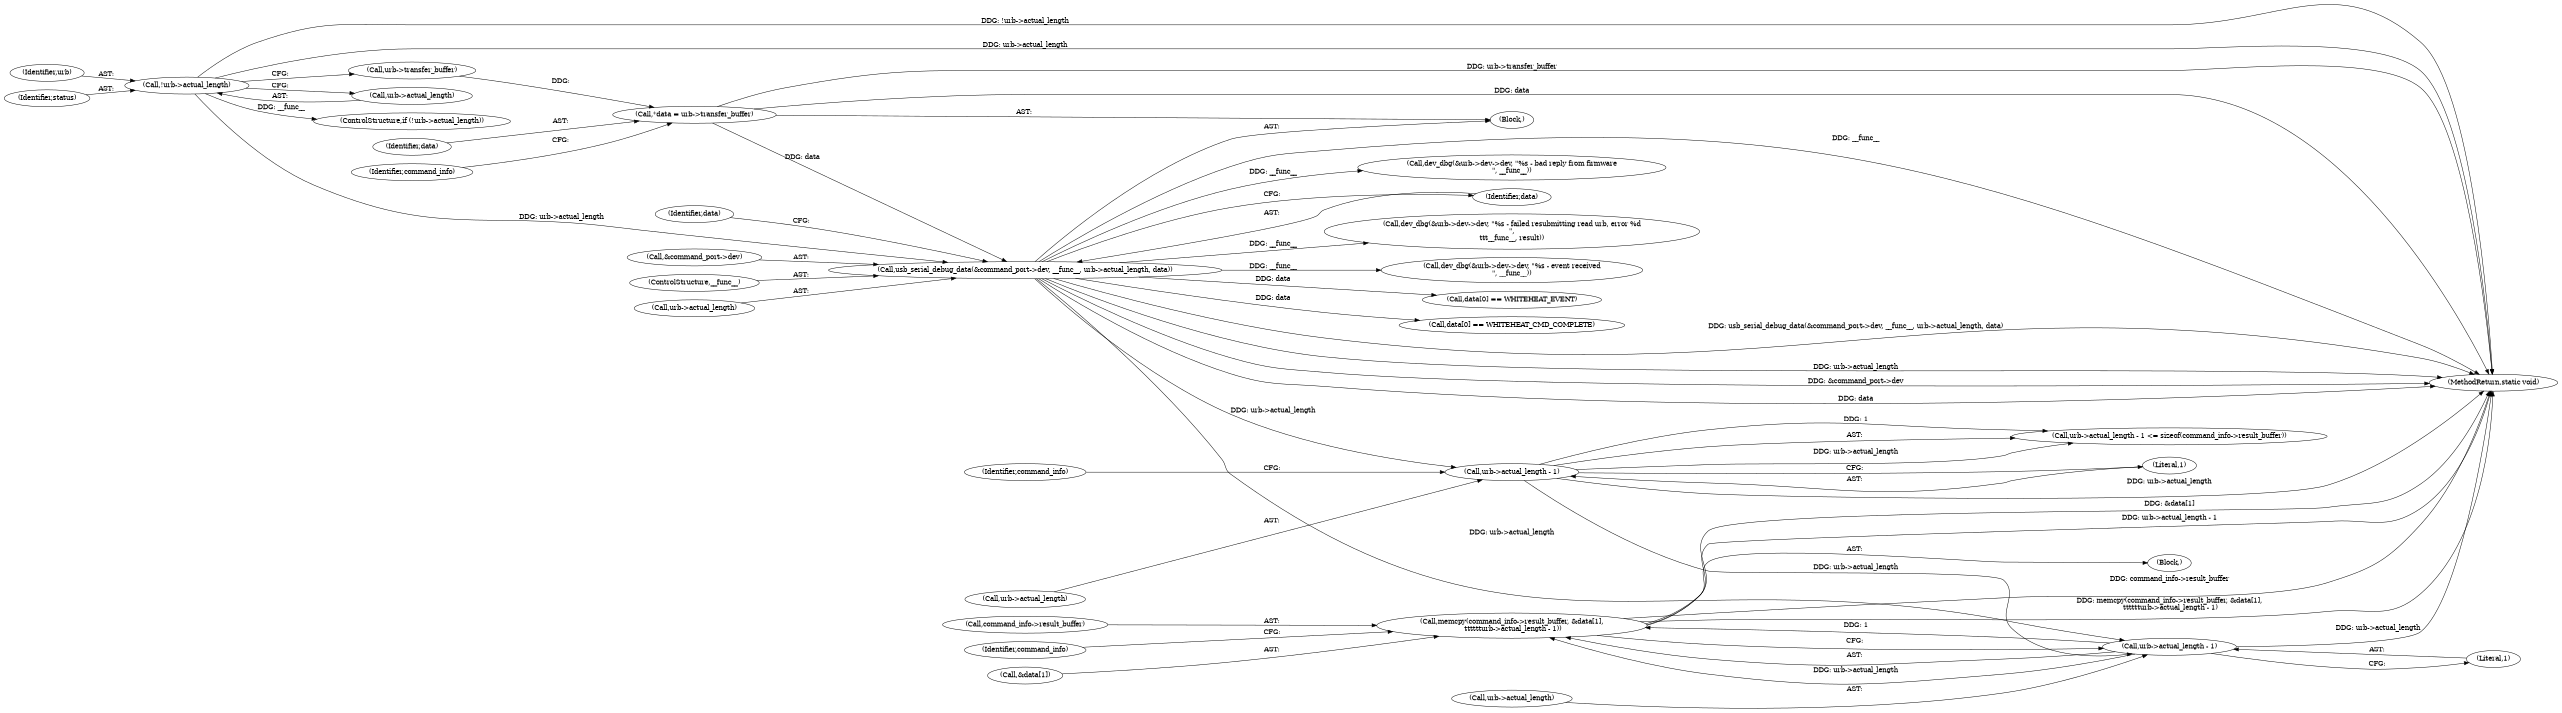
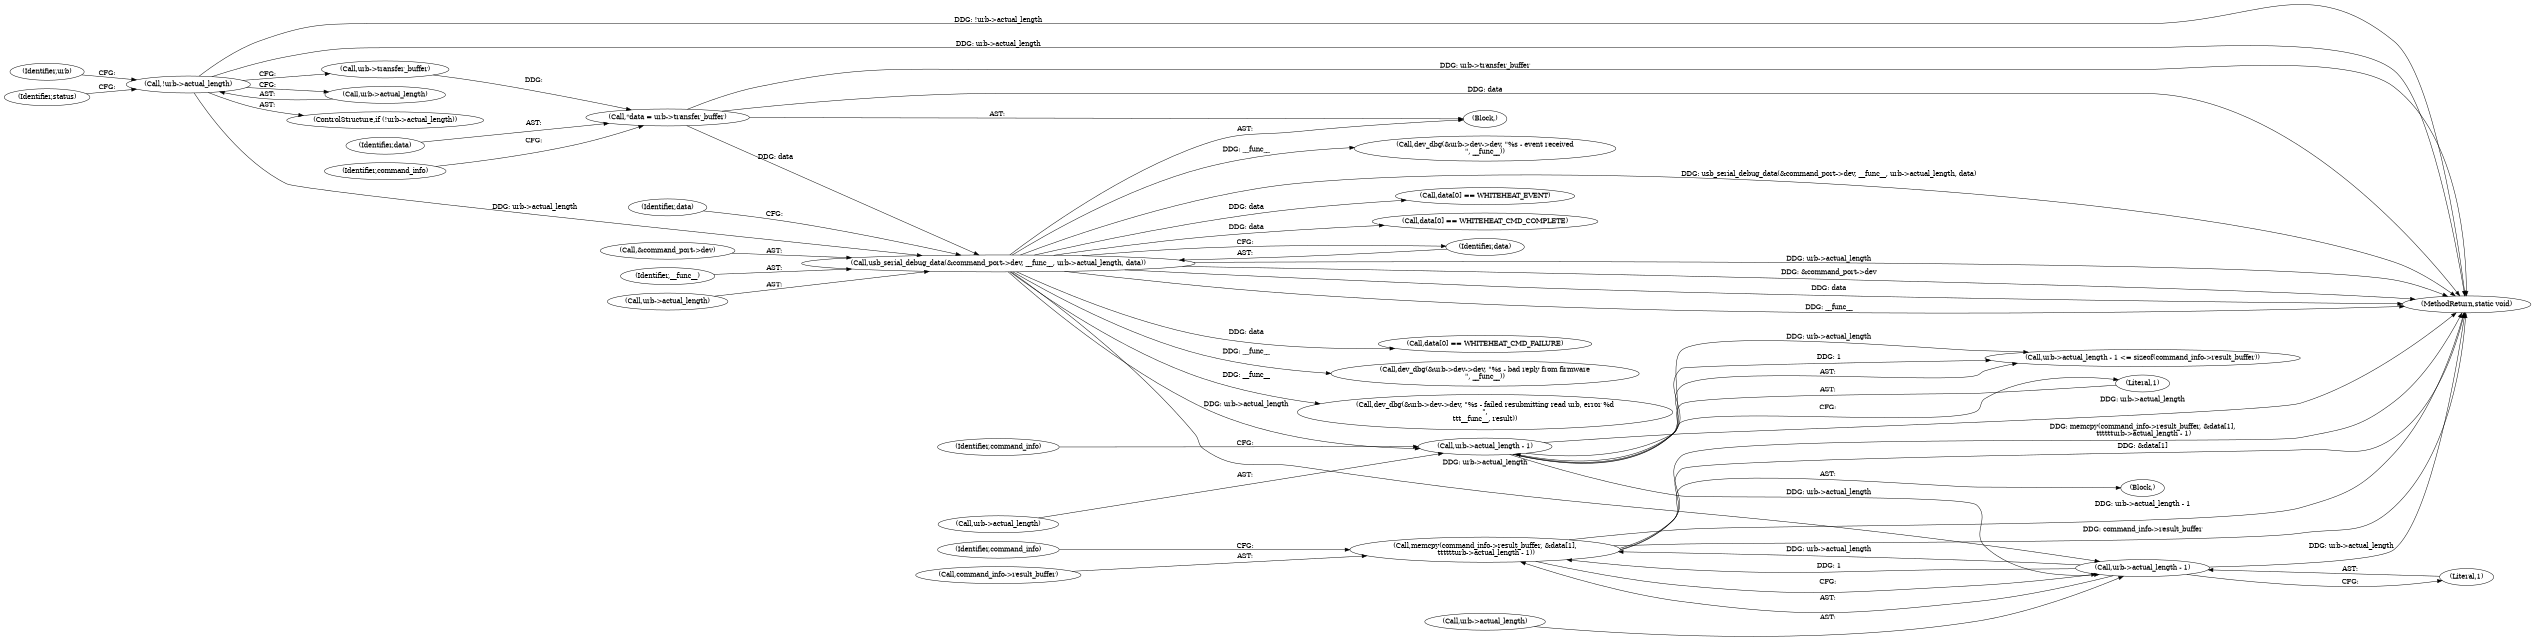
(107, 75) -> (108, 73)
(107, 89) -> (108, 88)
(281, 107) -> (269, 105)
(694, 283) -> (668, 276)
none -> (1485, 344)
(1025, 676) -> none
